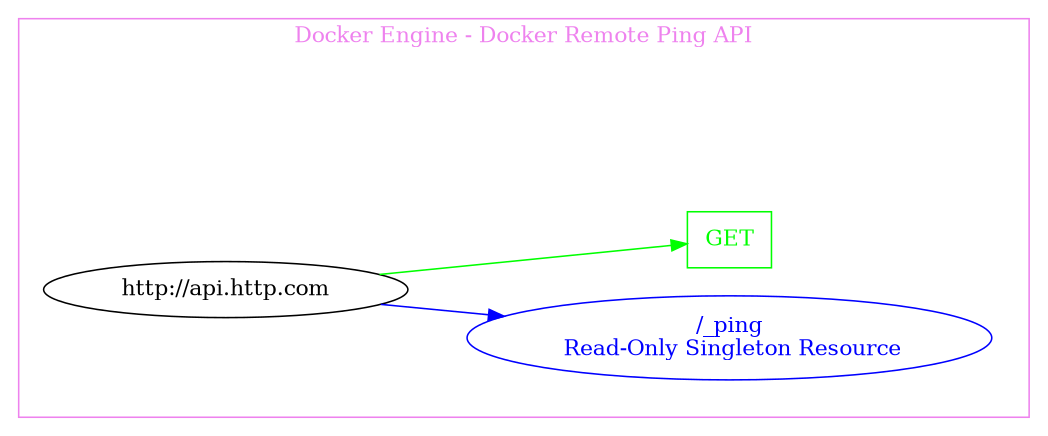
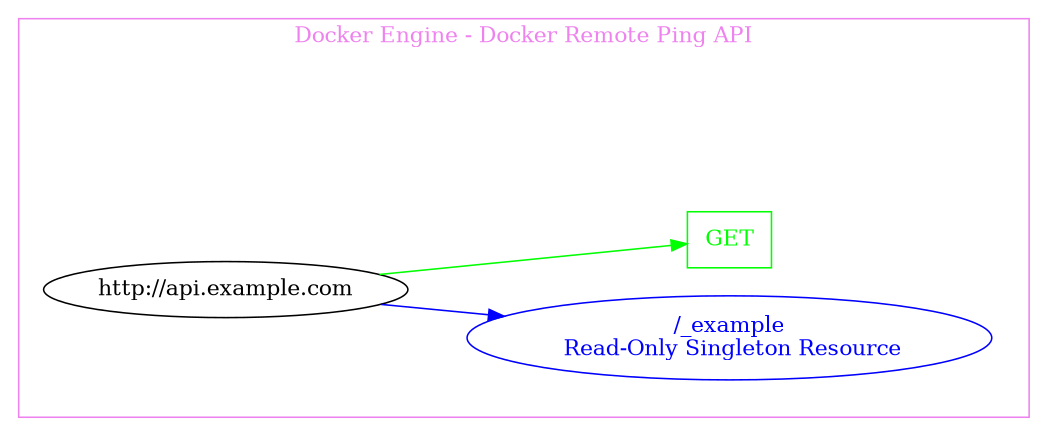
(226, 290) -> (226, 290)
(729, 338) -> (729, 338)
